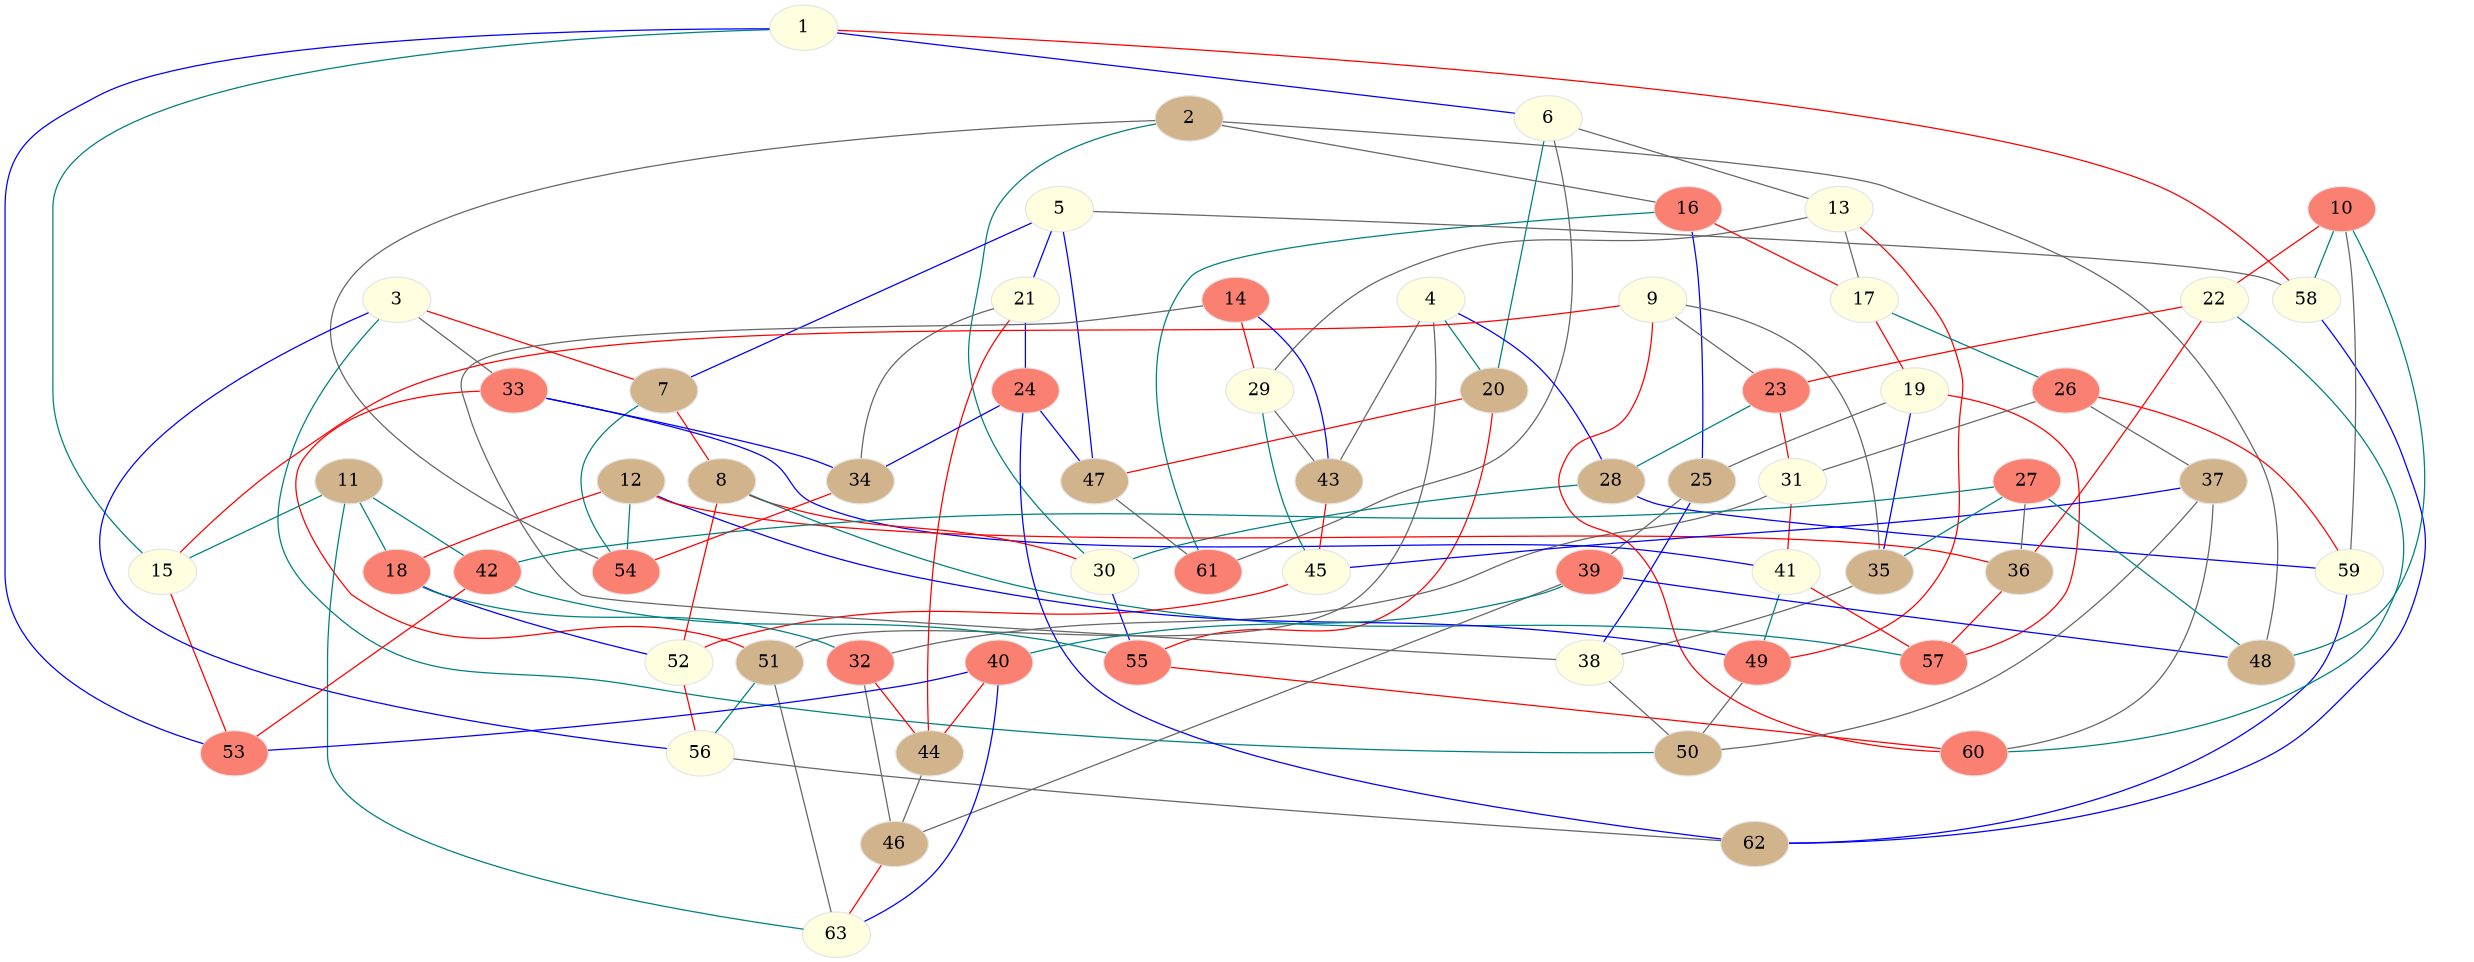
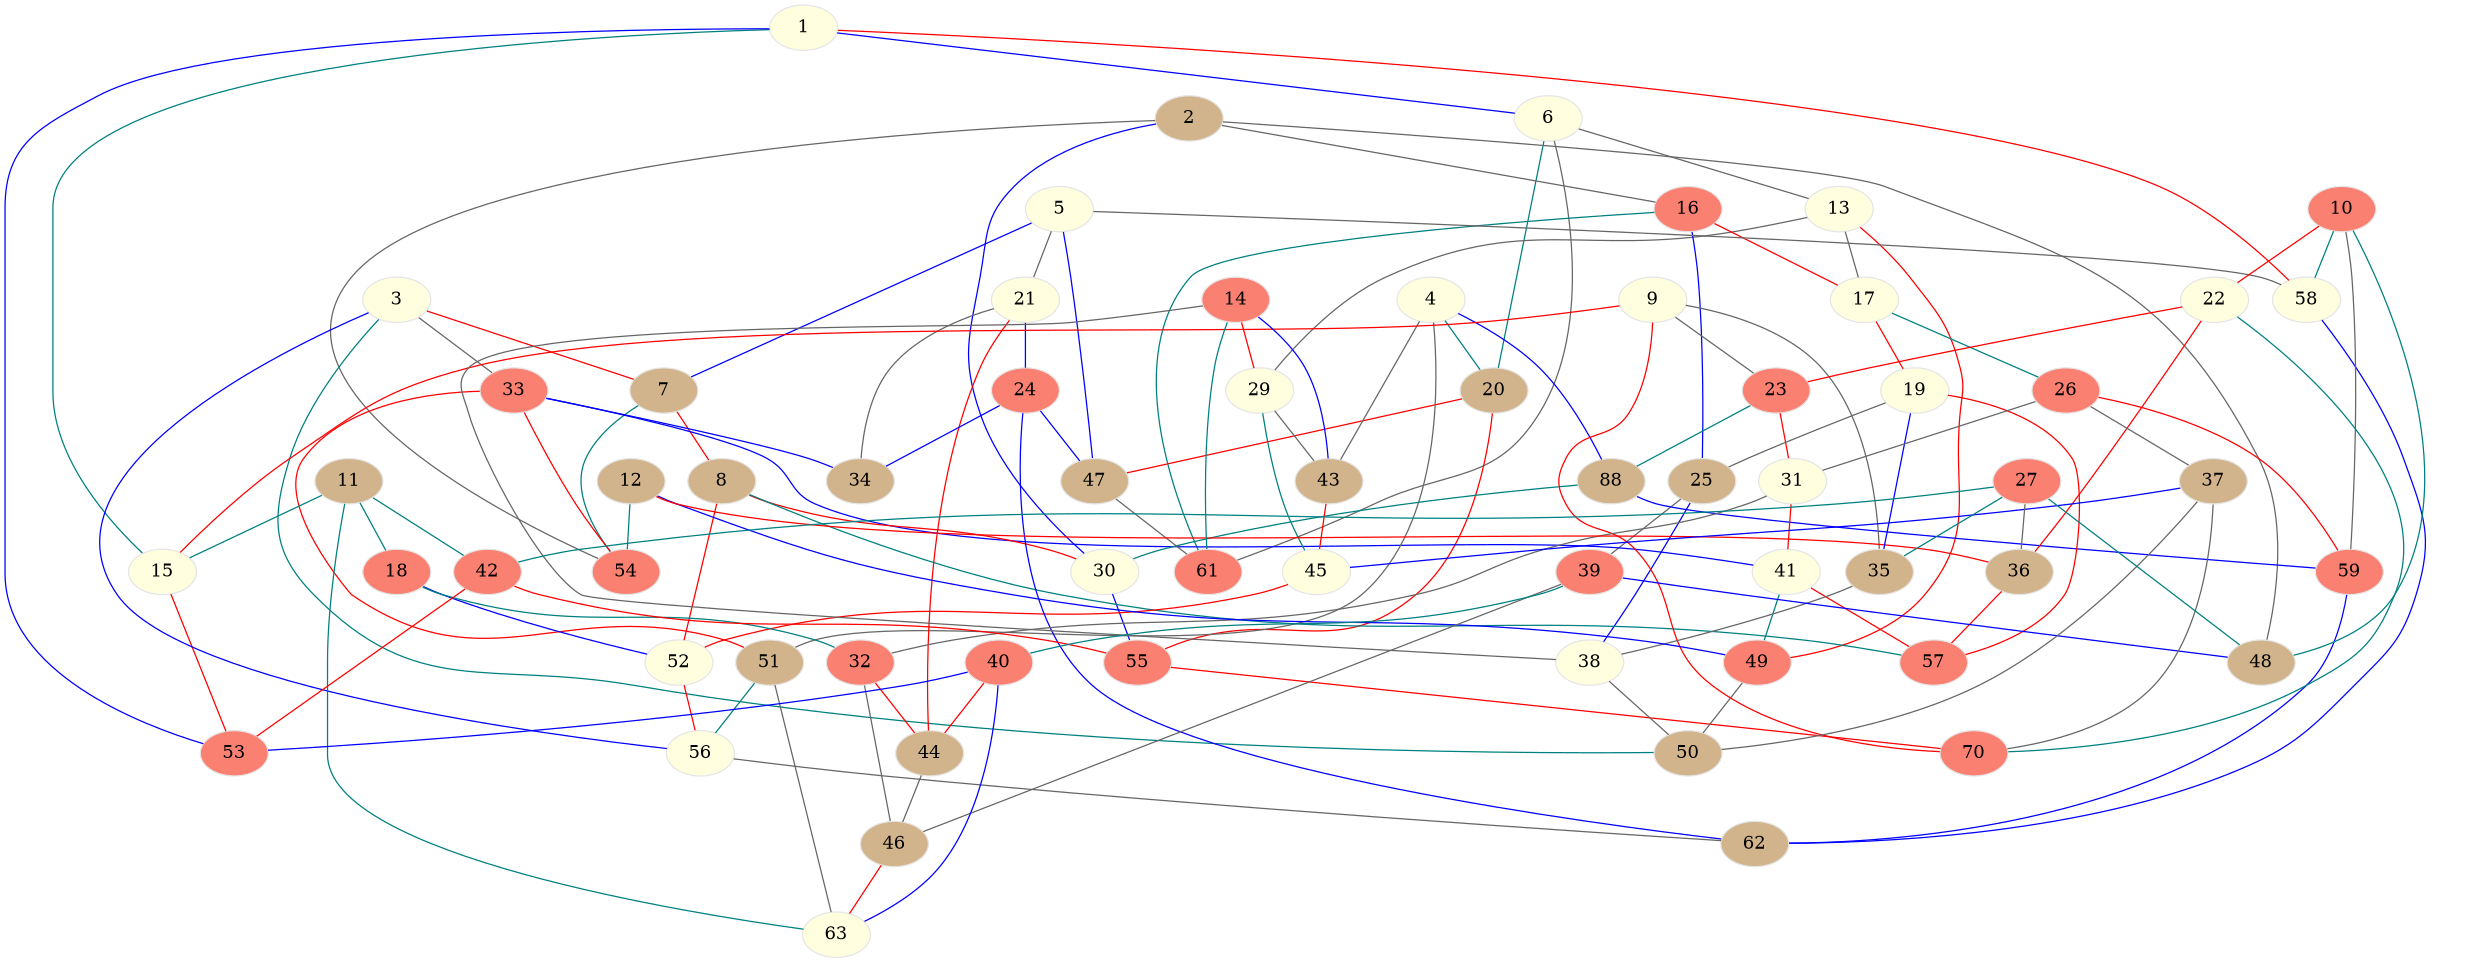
(1043, 254) -> (1043, 254)
(975, 306) -> (975, 306)
none -> (1207, 435)
(1611, 481) -> (1611, 481)
(507, 524) -> none
(743, 527) -> (564, 484)
(2349, 572) -> (2349, 572)
(809, 624) -> (809, 624)
(1974, 753) -> (1974, 753)
